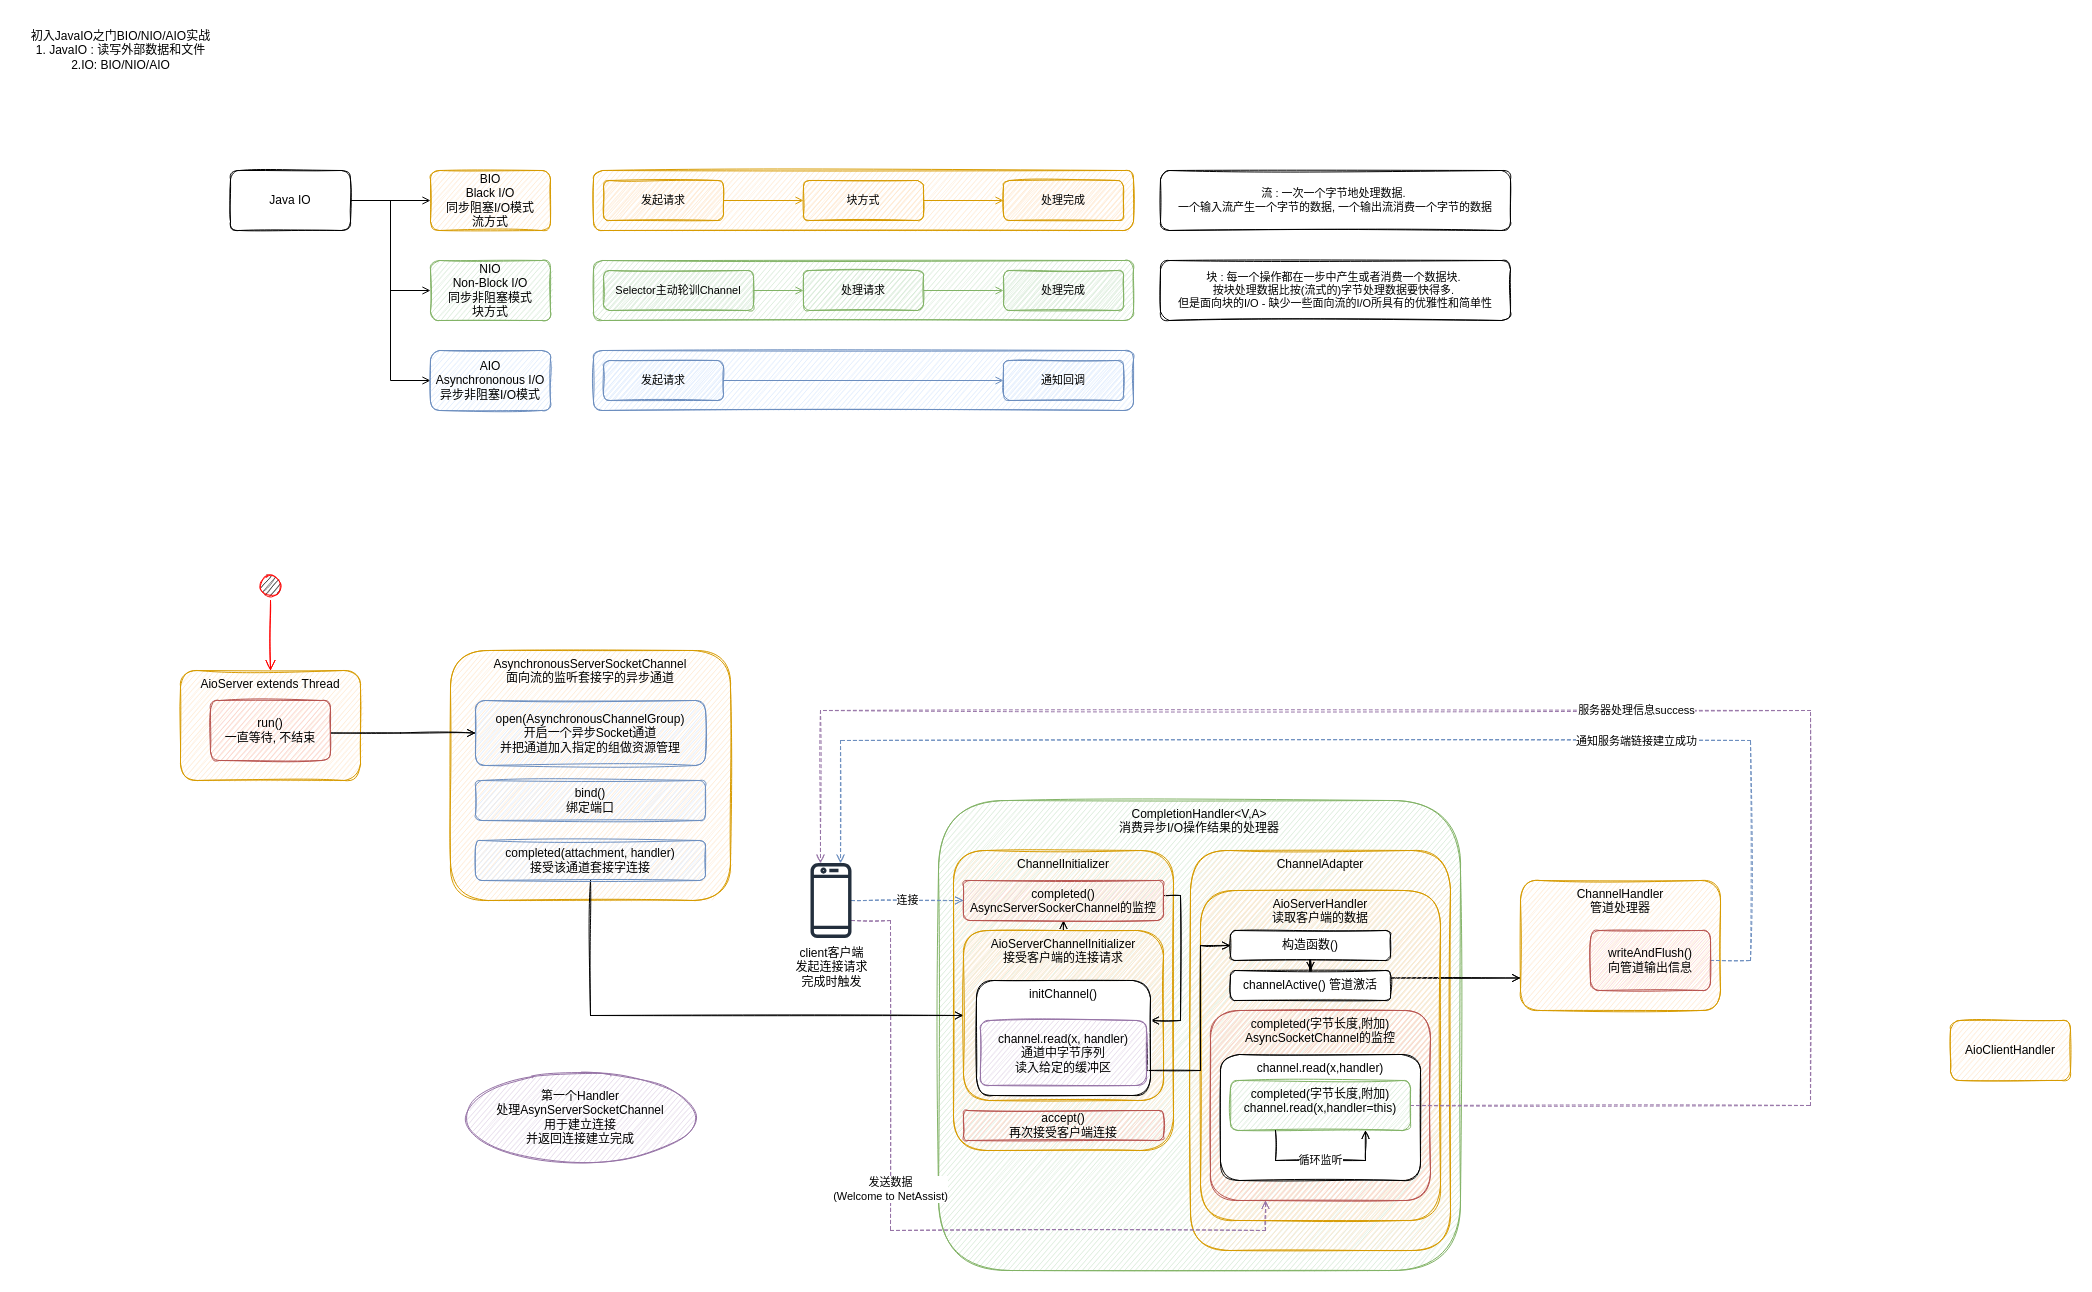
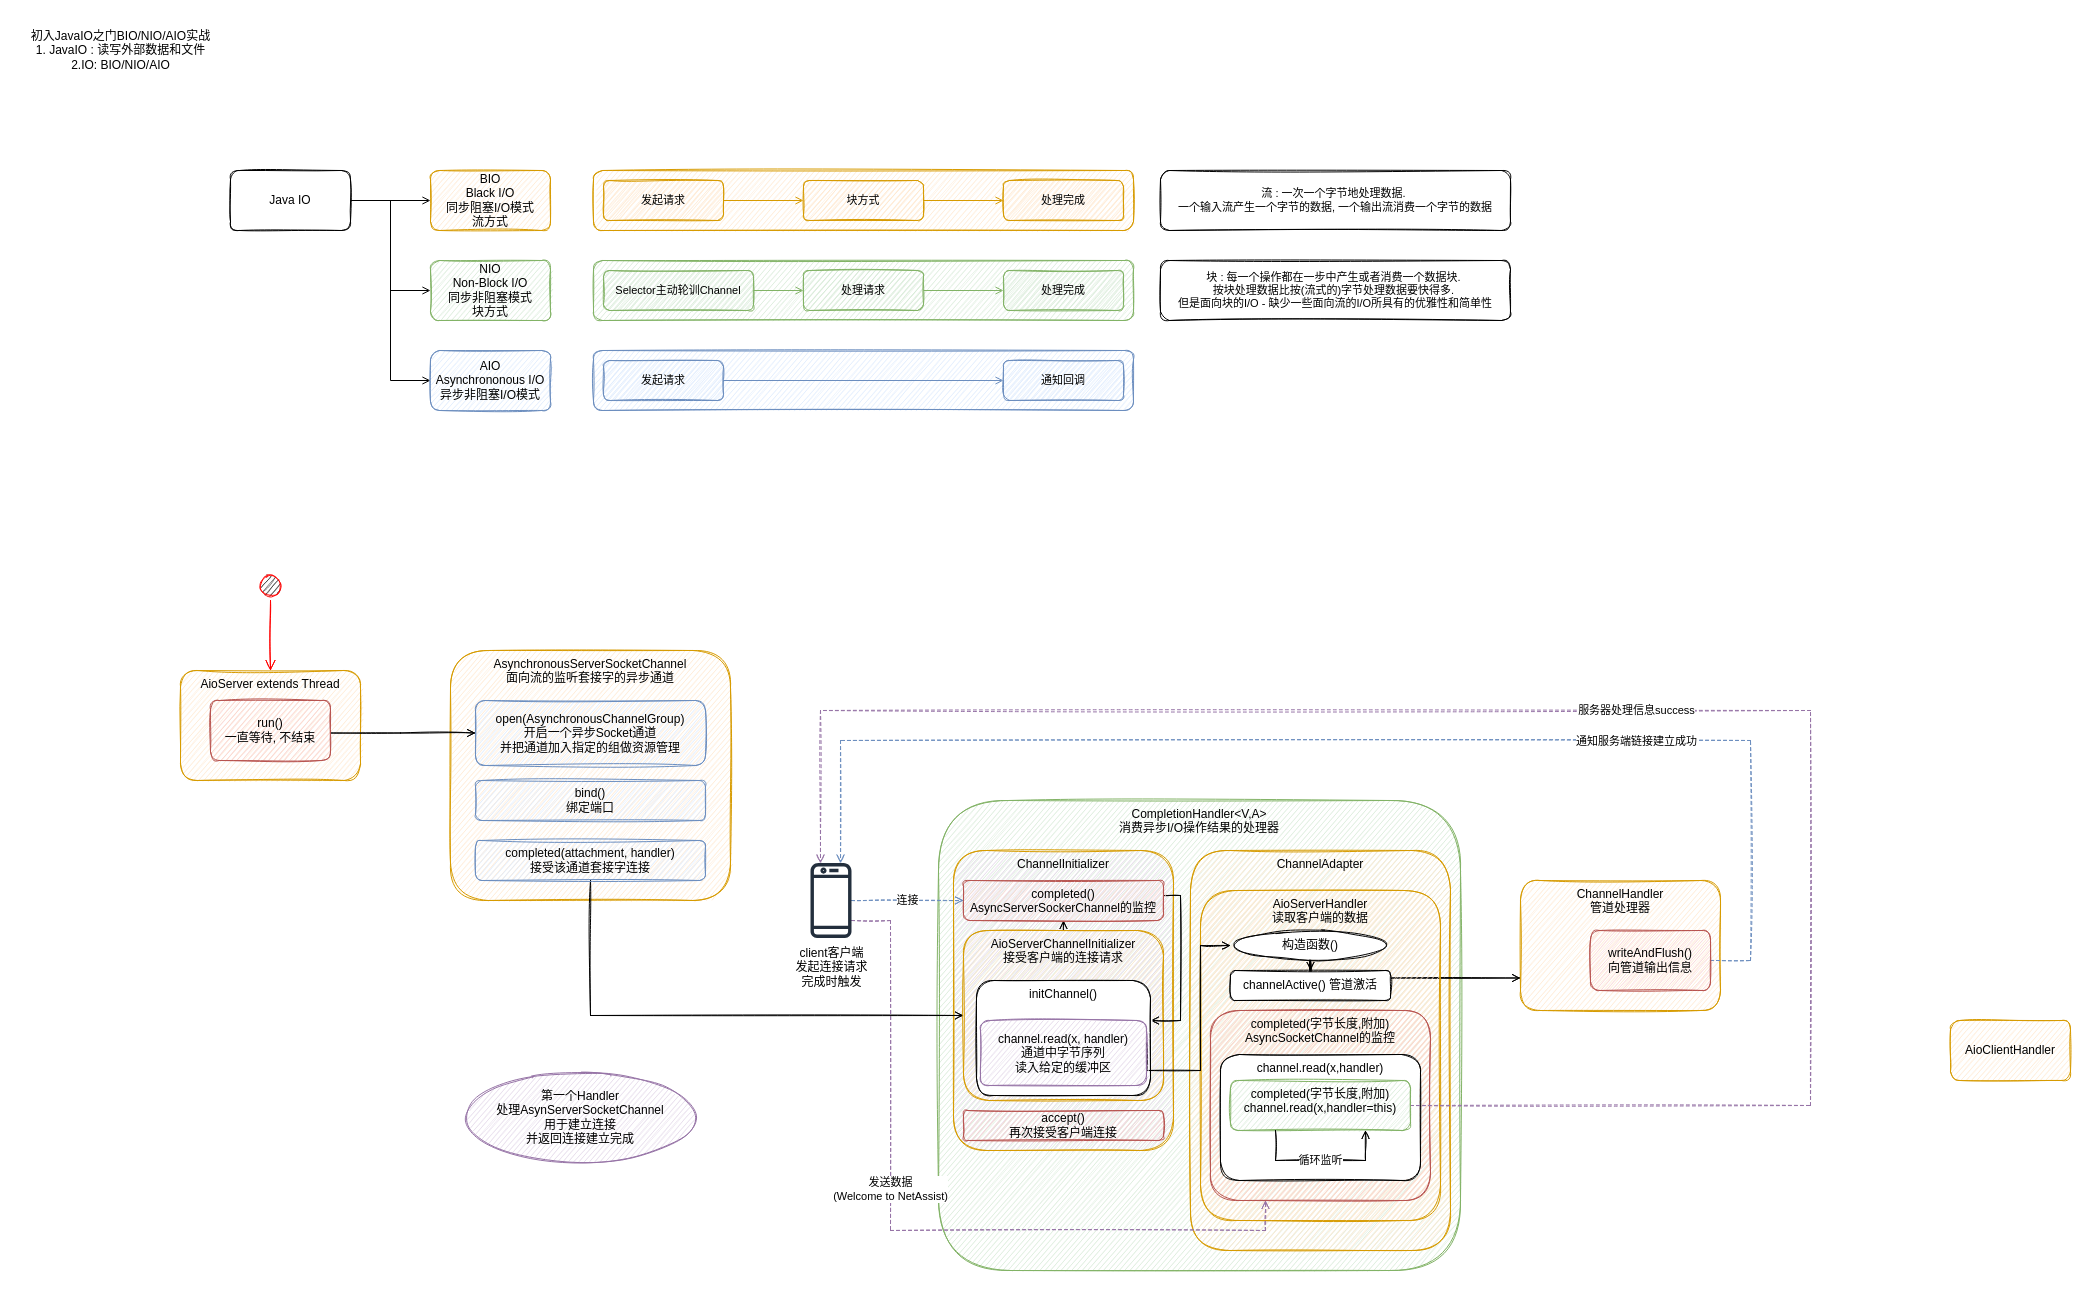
(1064, 865) -> (1064, 865)
(1311, 946) -> (1311, 946)
